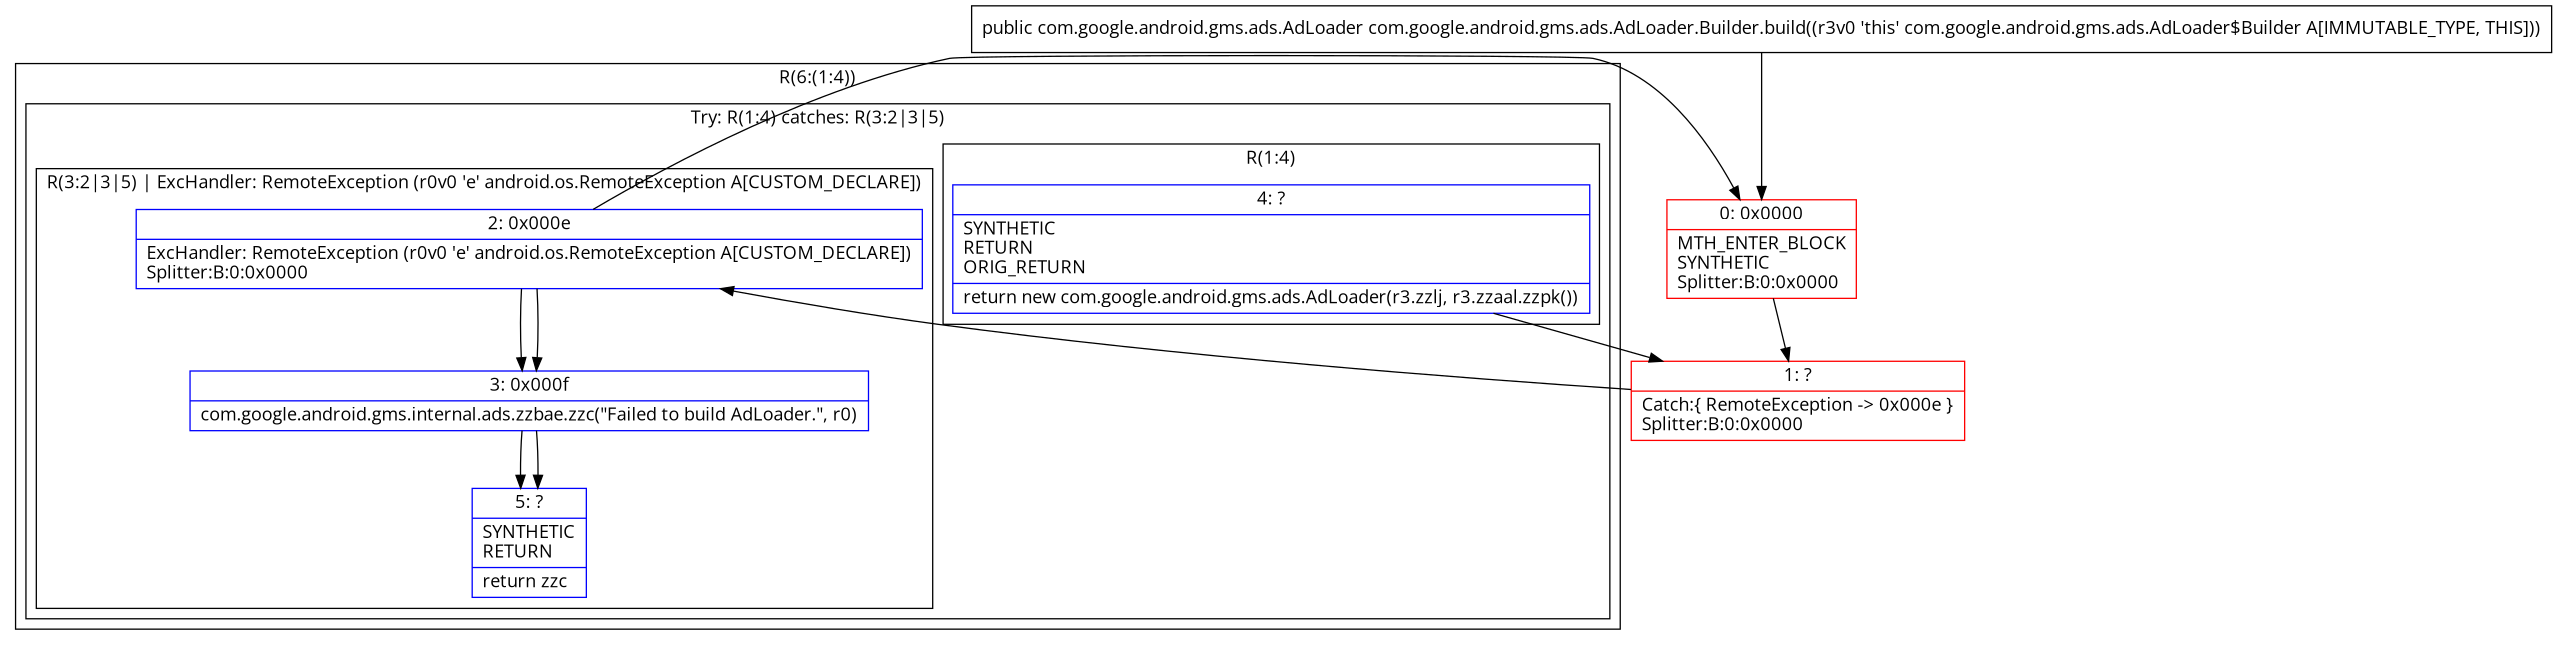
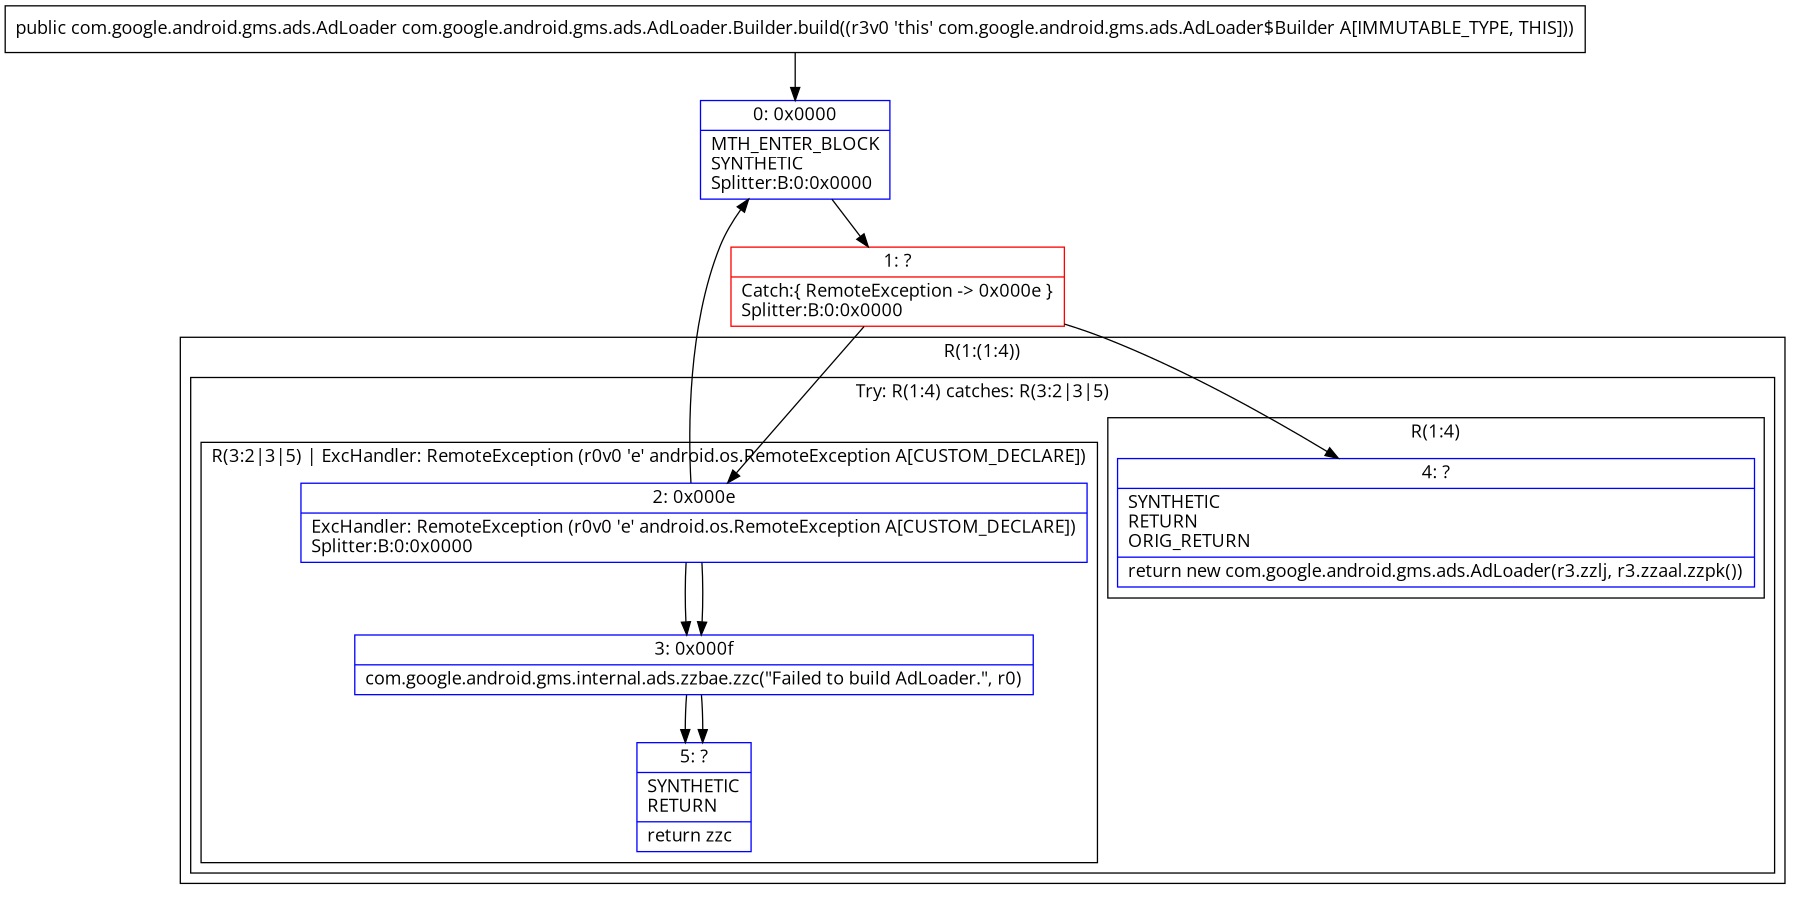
(818, 78) -> (983, 352)
(1762, 249) -> (795, 150)
(1572, 335) -> (1212, 387)
